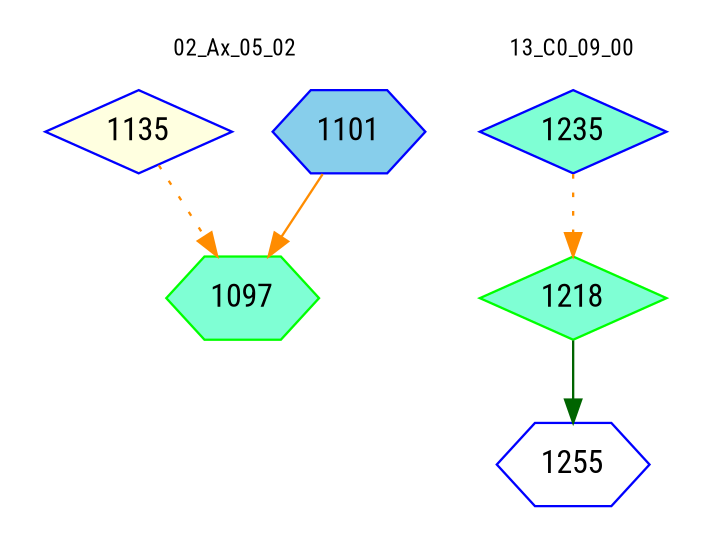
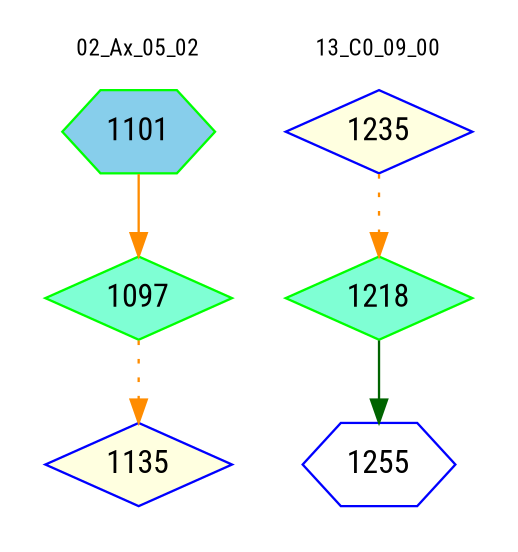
(349, 132) -> (139, 132)
(573, 132) -> (379, 132)
(182, 201) -> (139, 370)
(243, 298) -> (139, 298)
